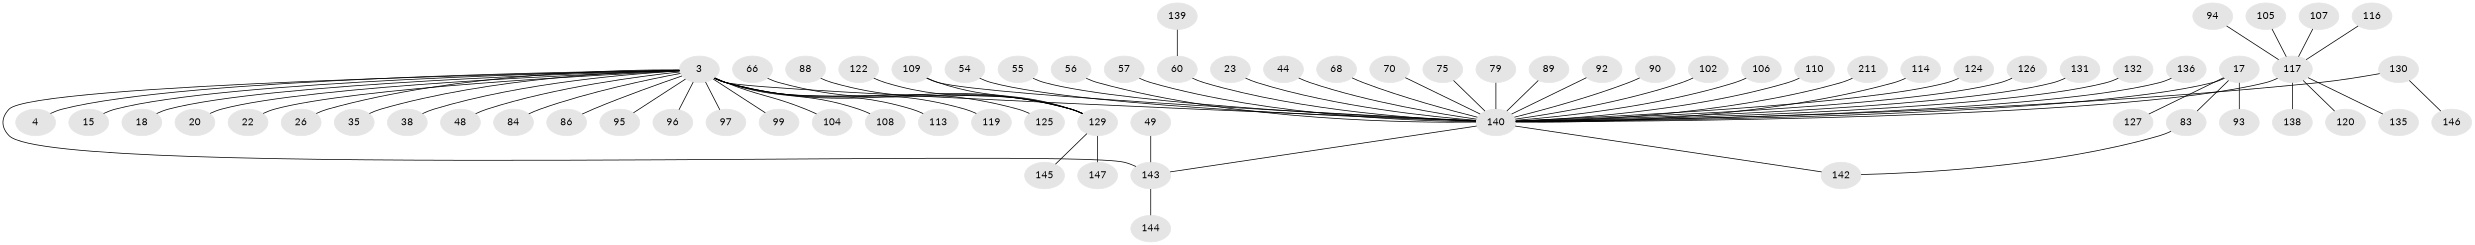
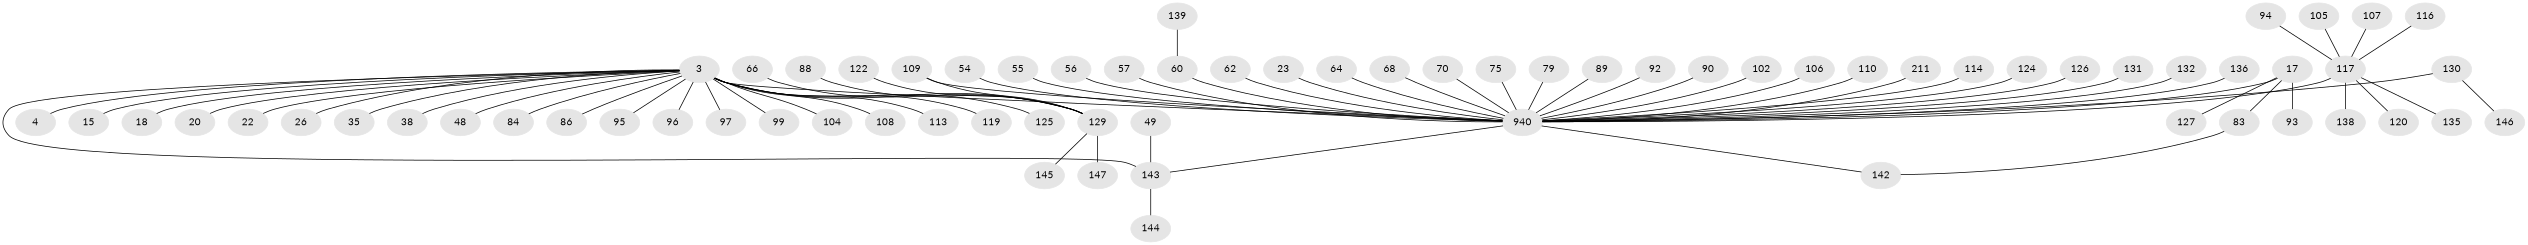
none -> (1230, 69)
(1283, 69) -> (1337, 69)
(1496, 122) -> (1522, 122)
